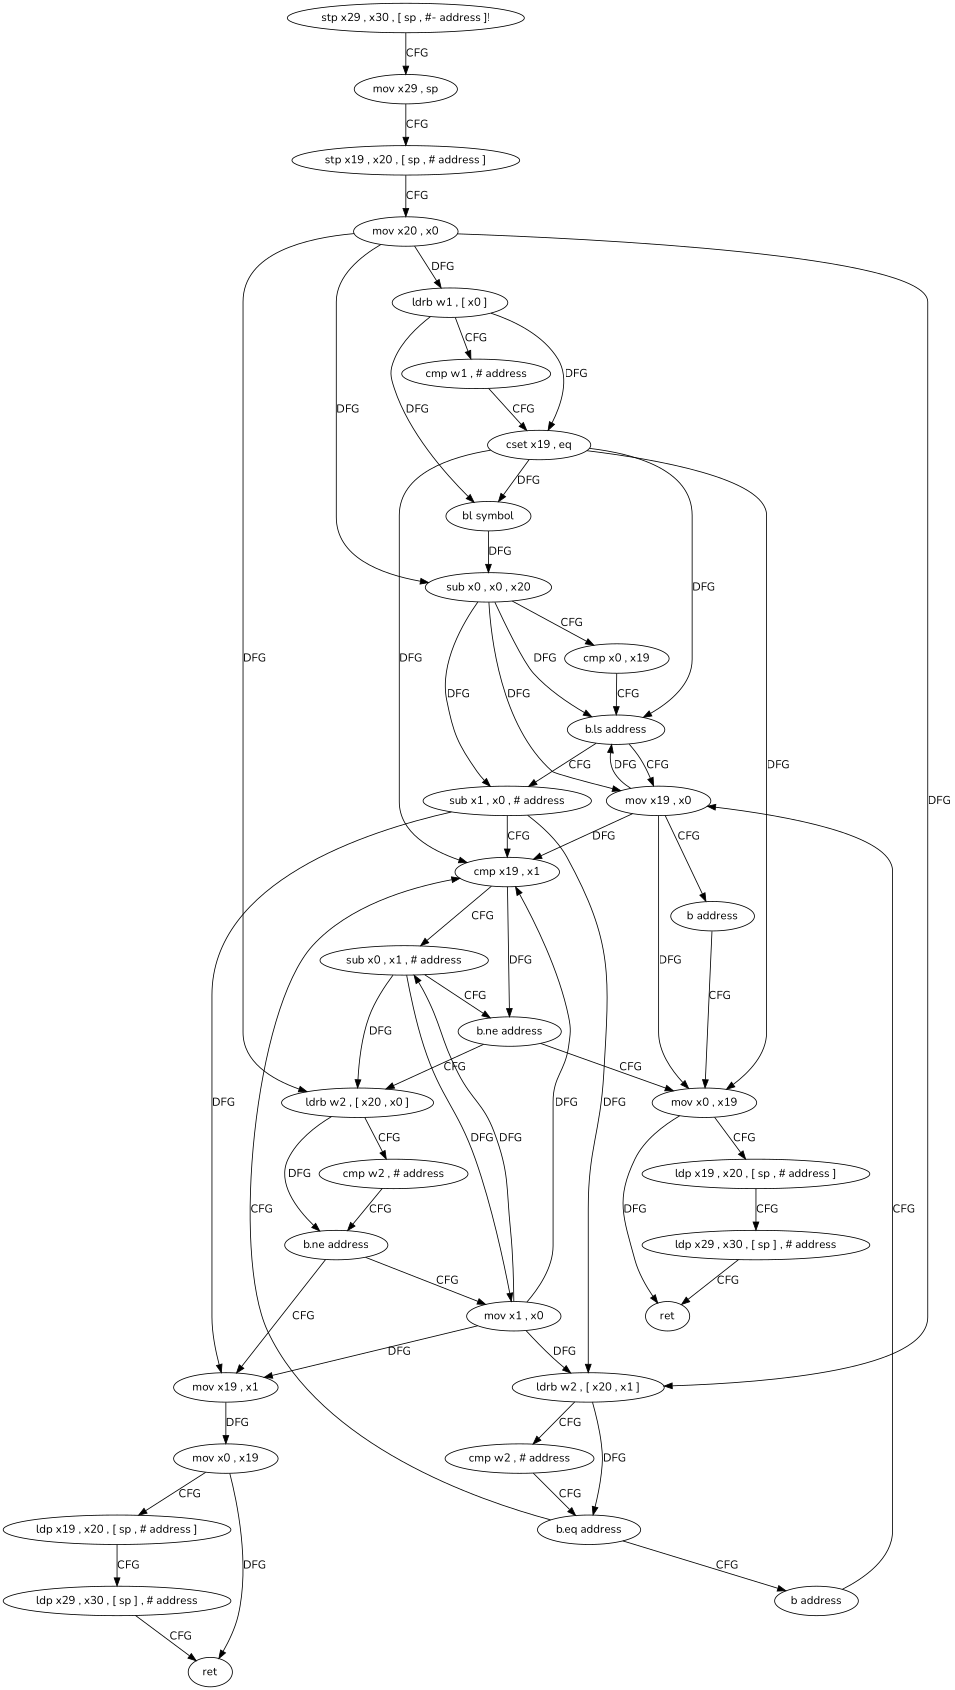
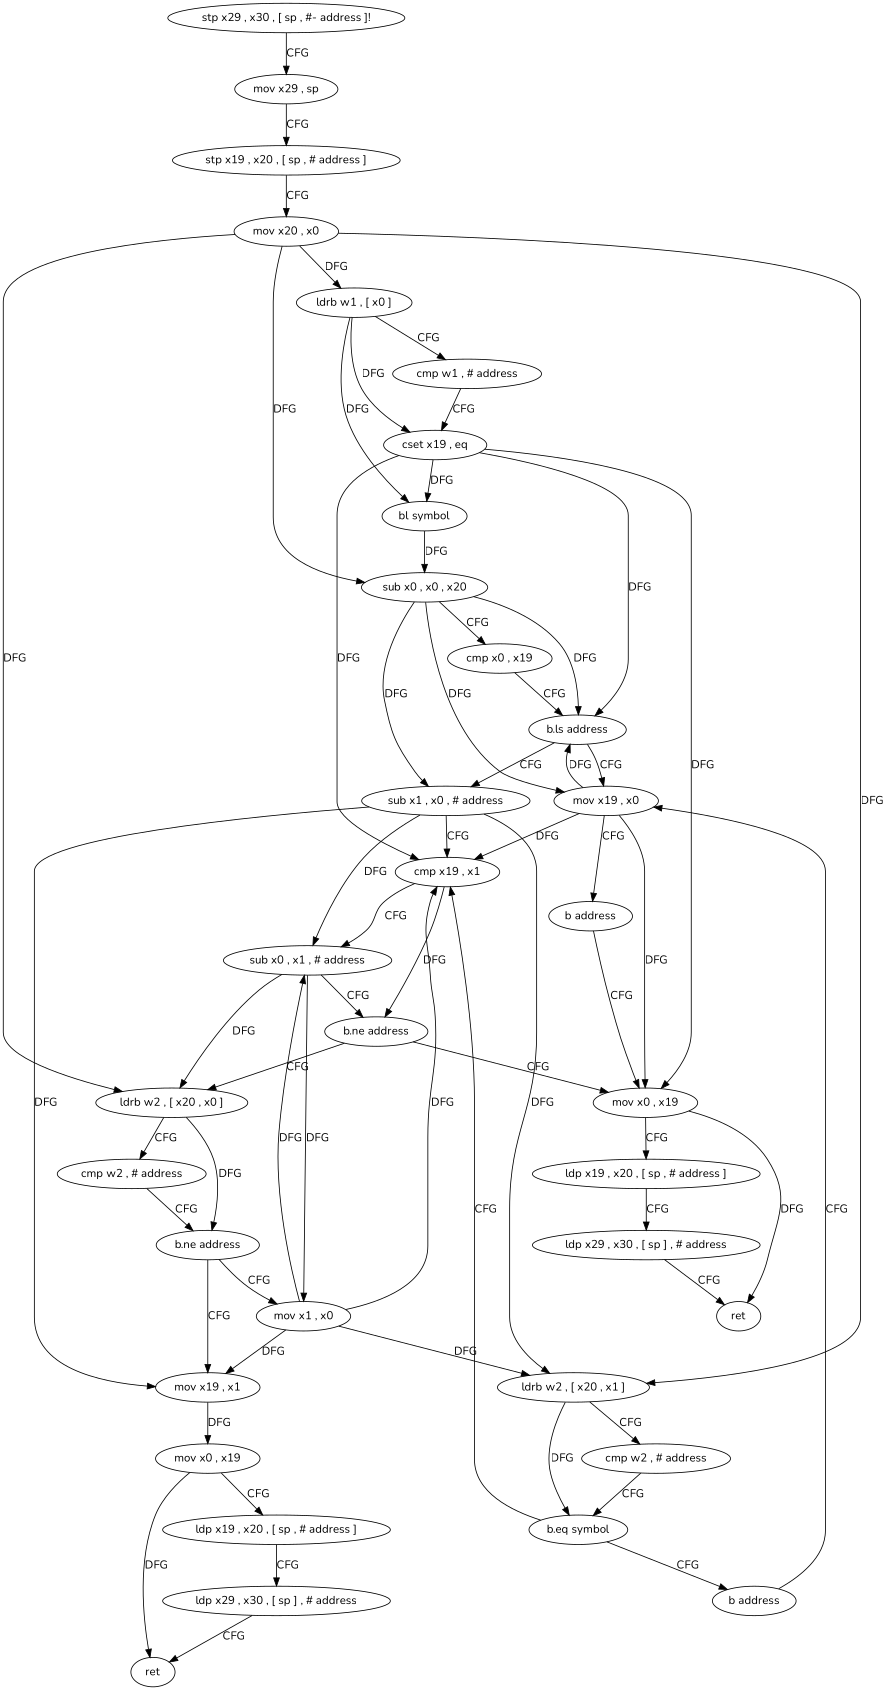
none -> (356, 866)
(589, 1530) -> (578, 1530)
